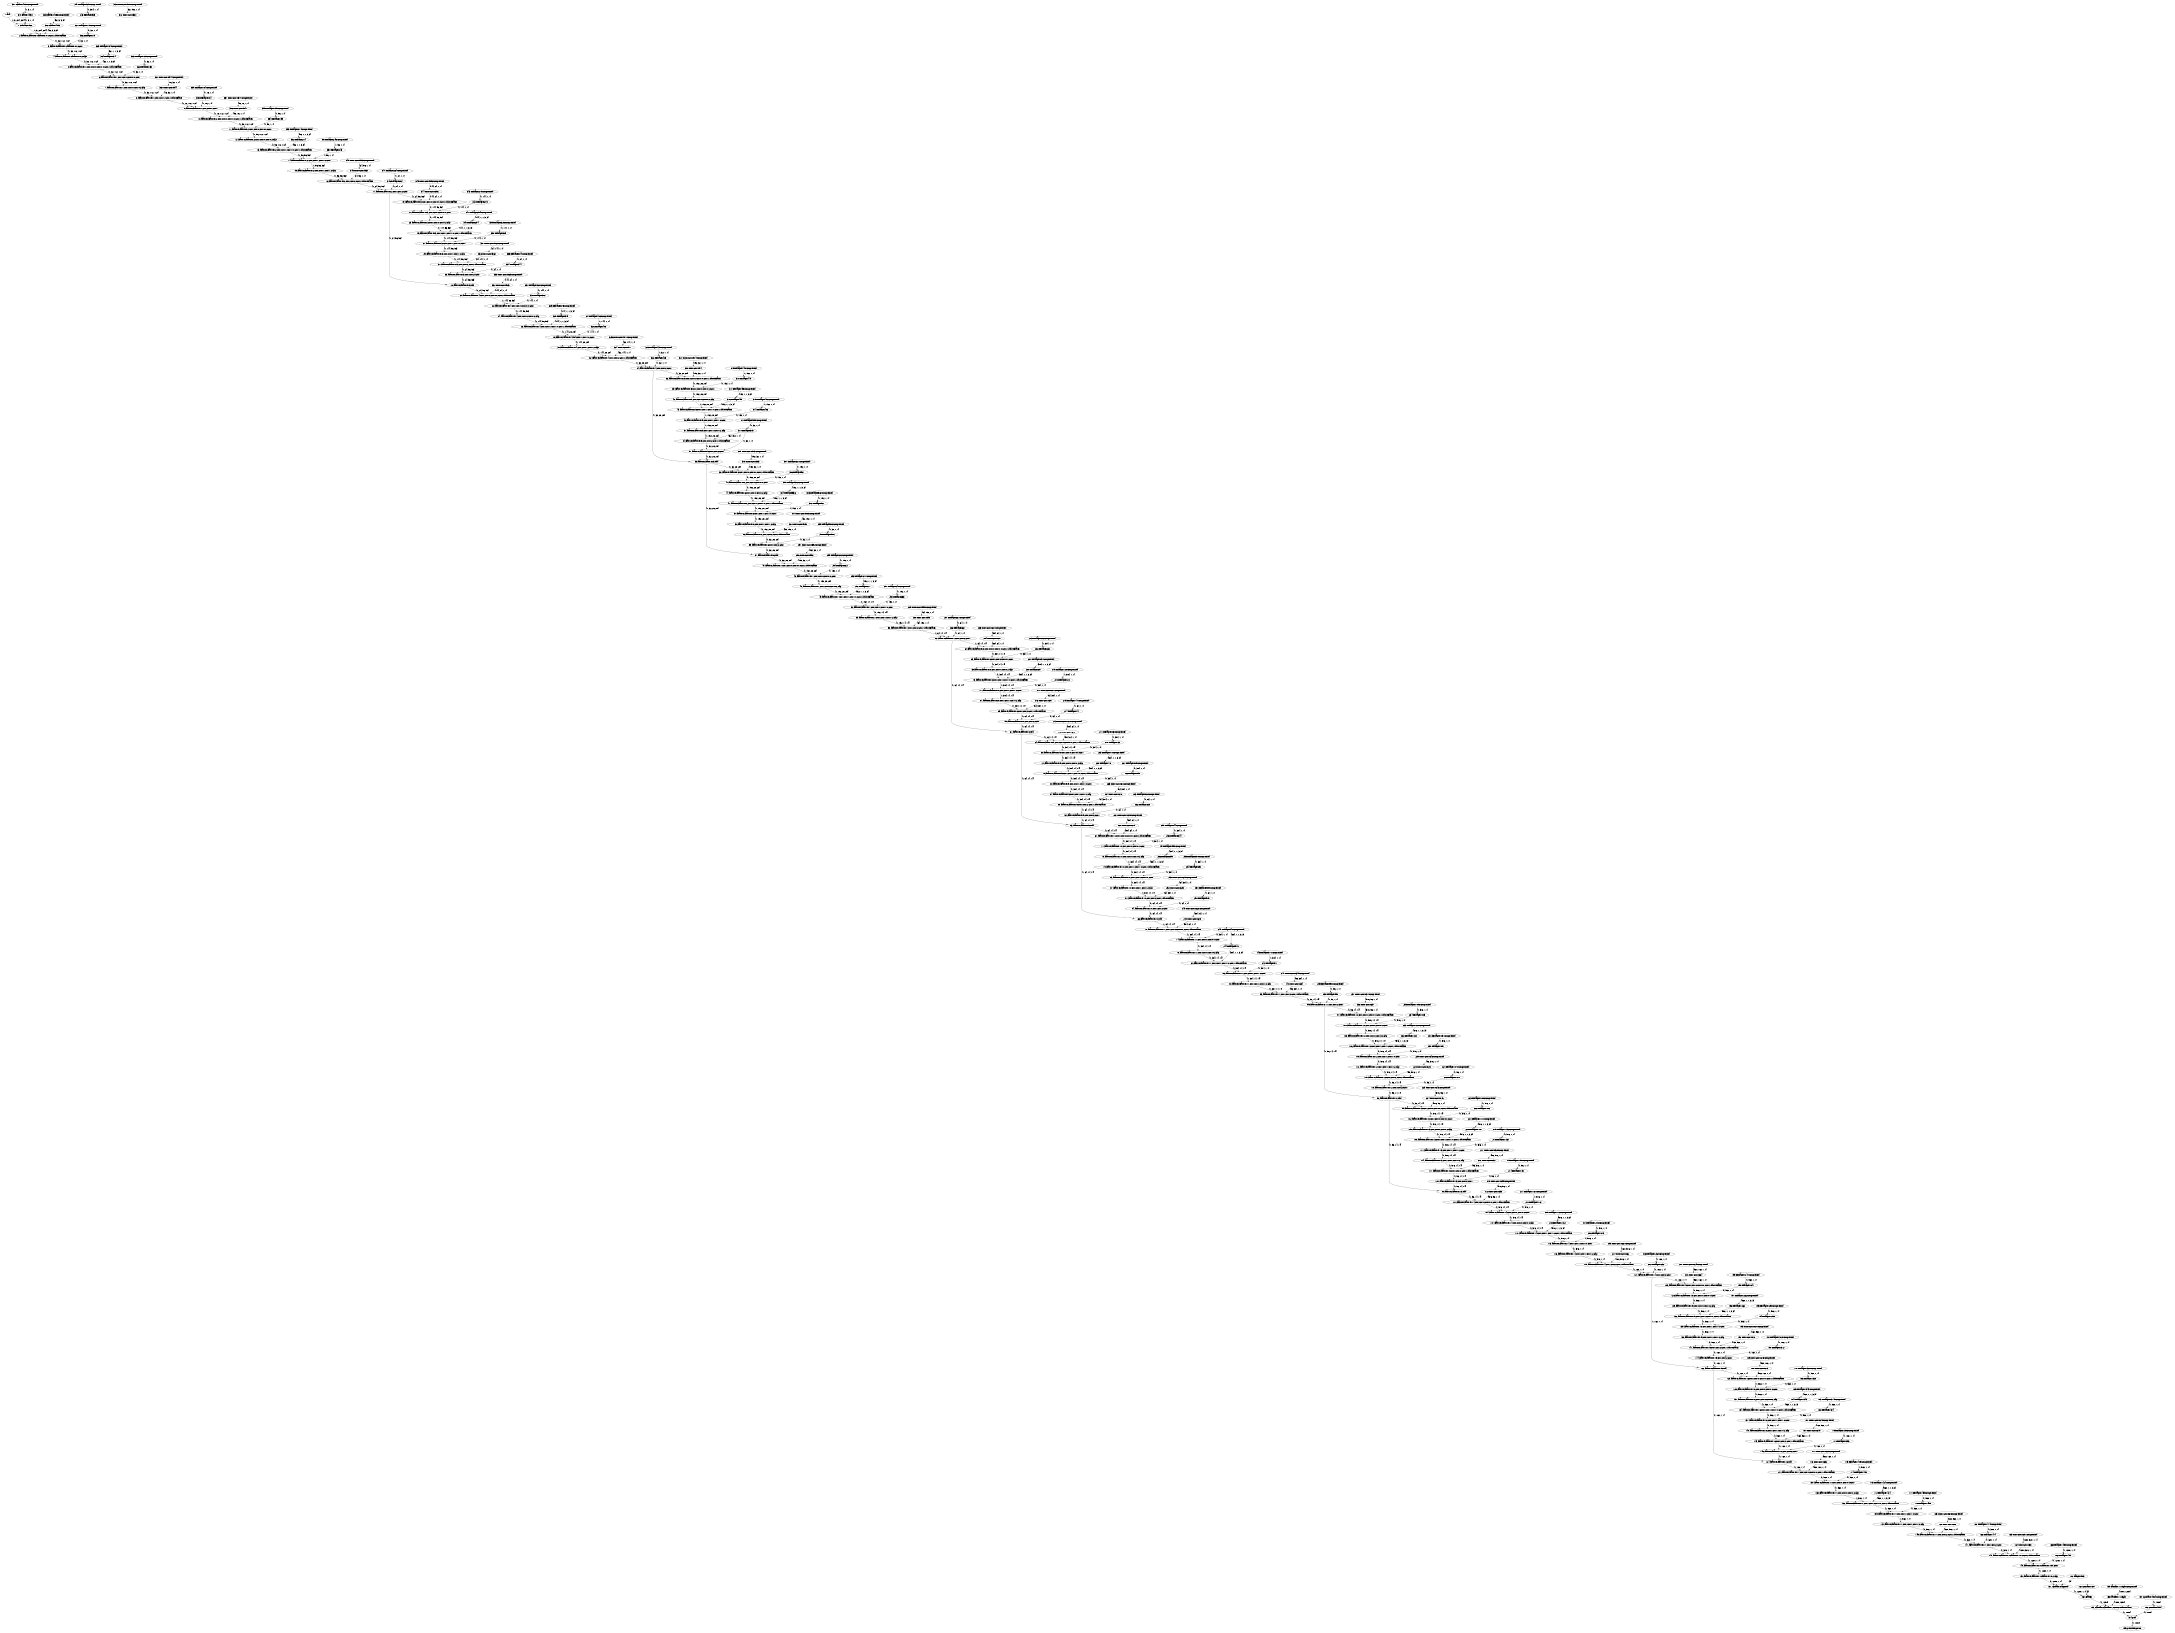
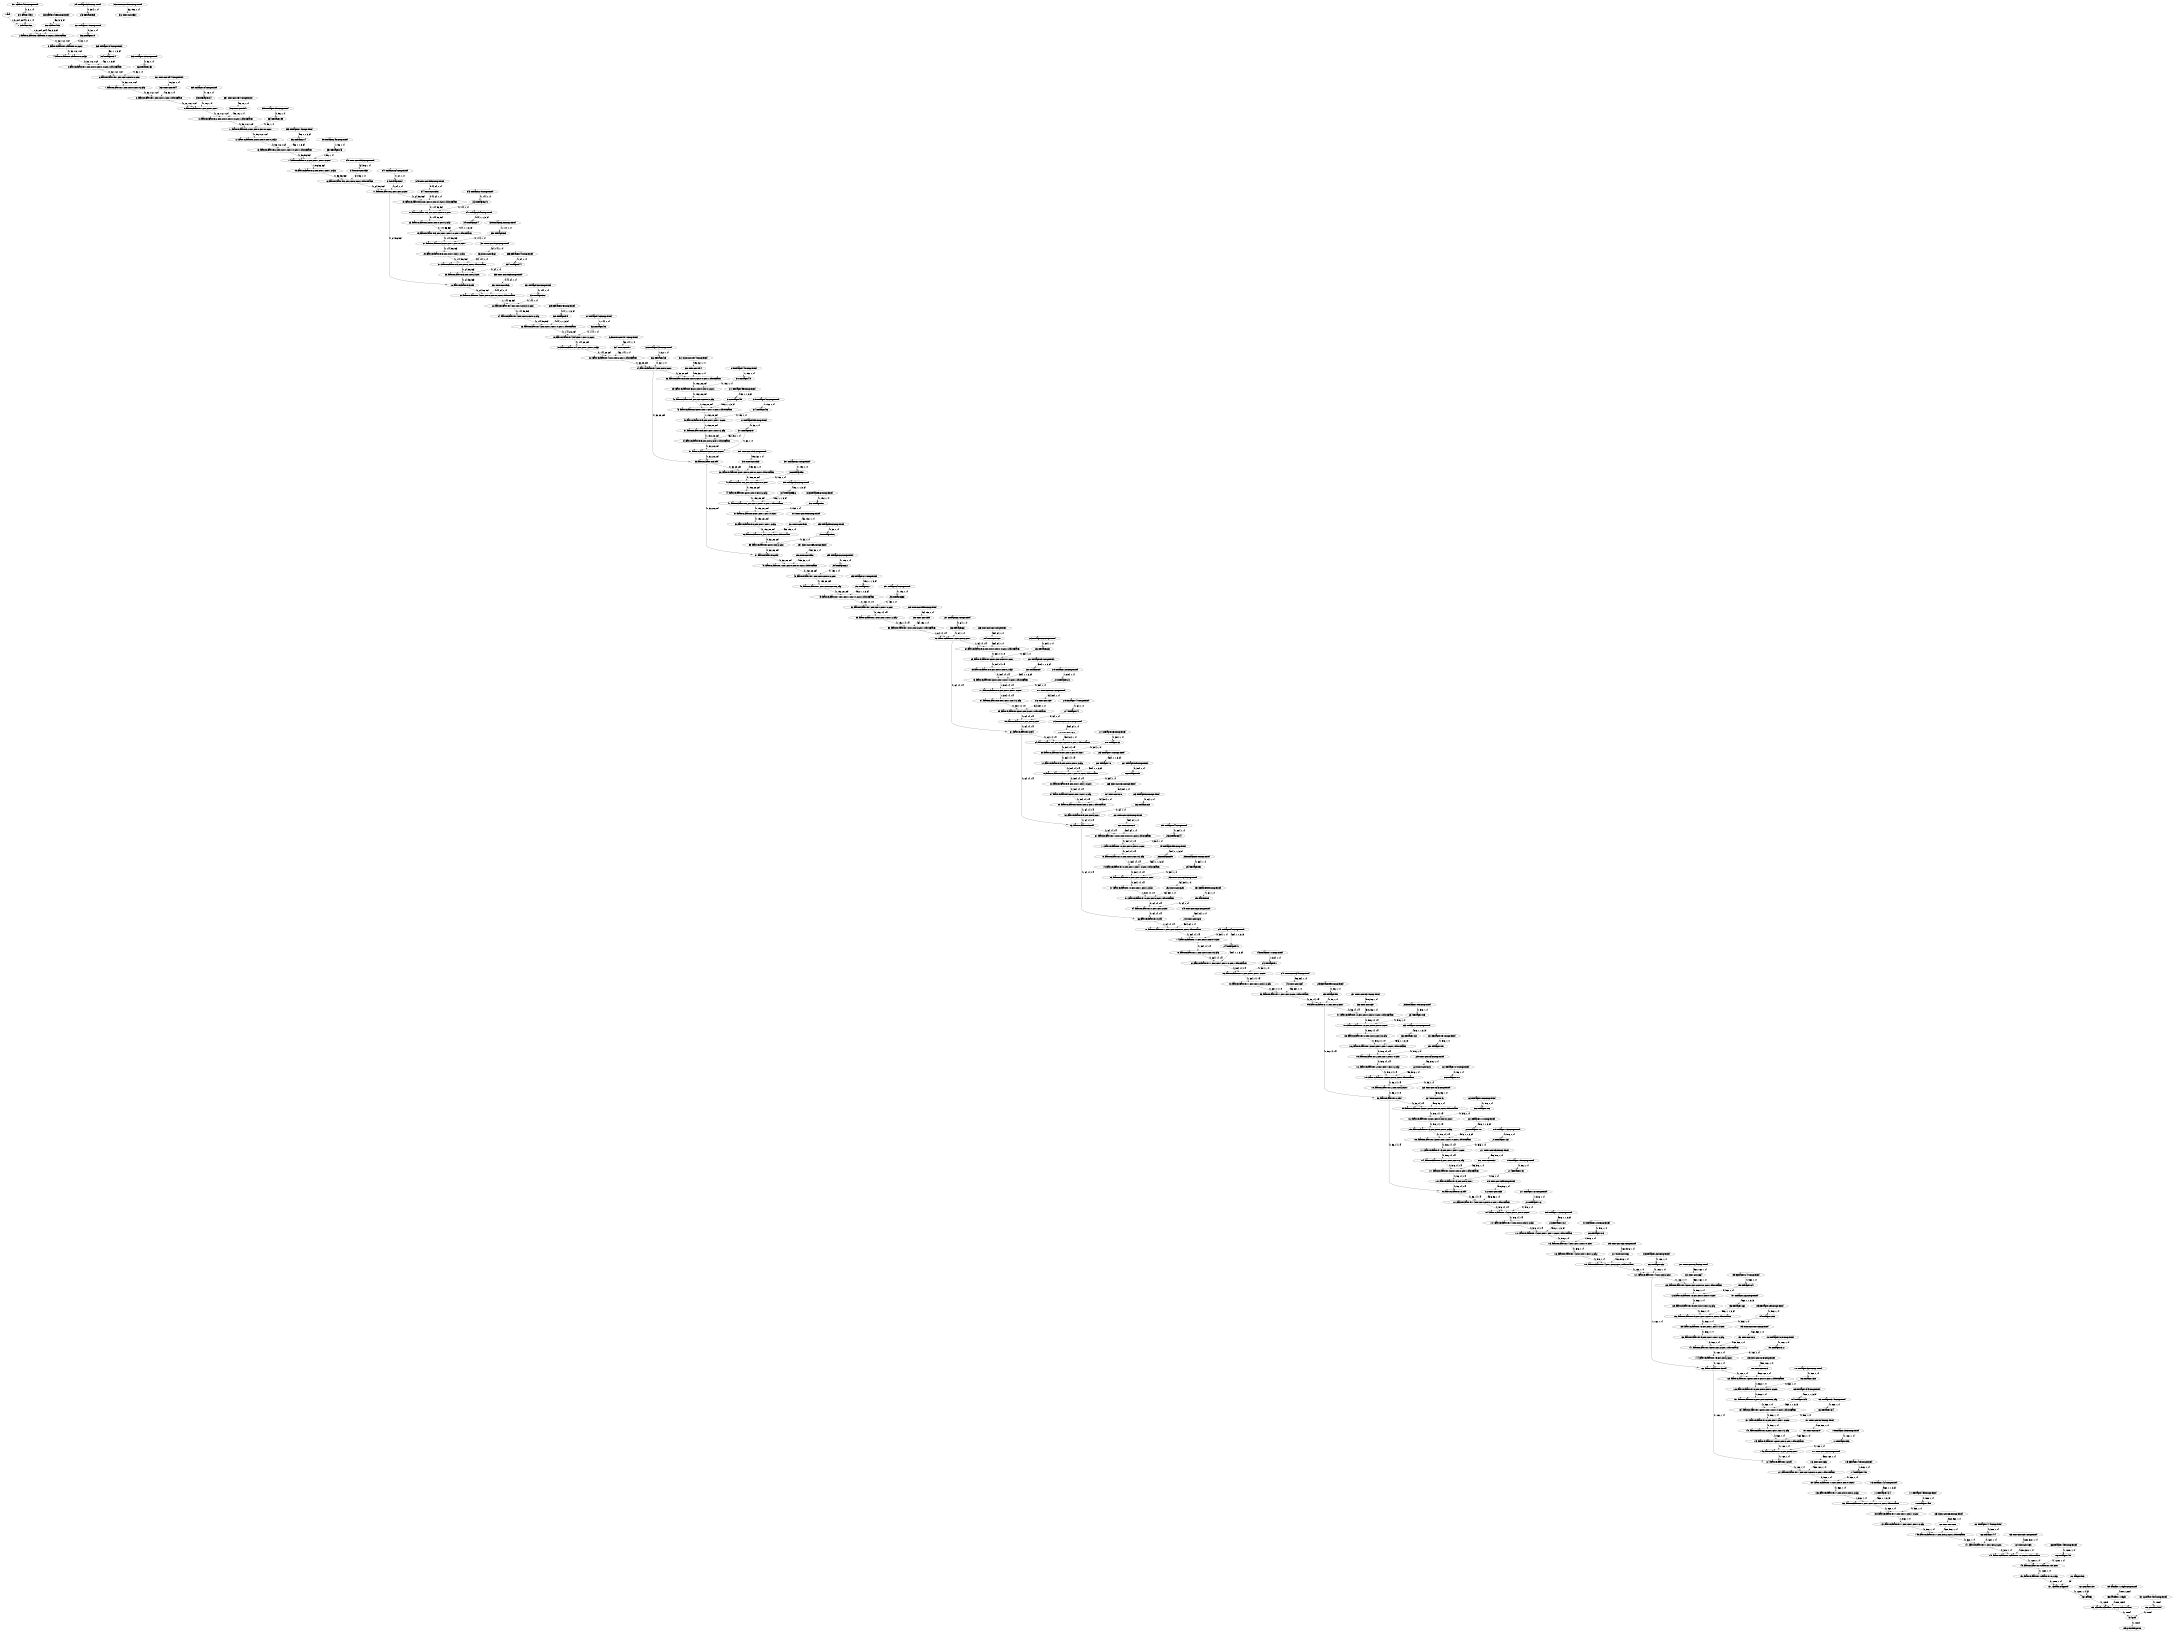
(1202, 898) -> (1202, 898)
